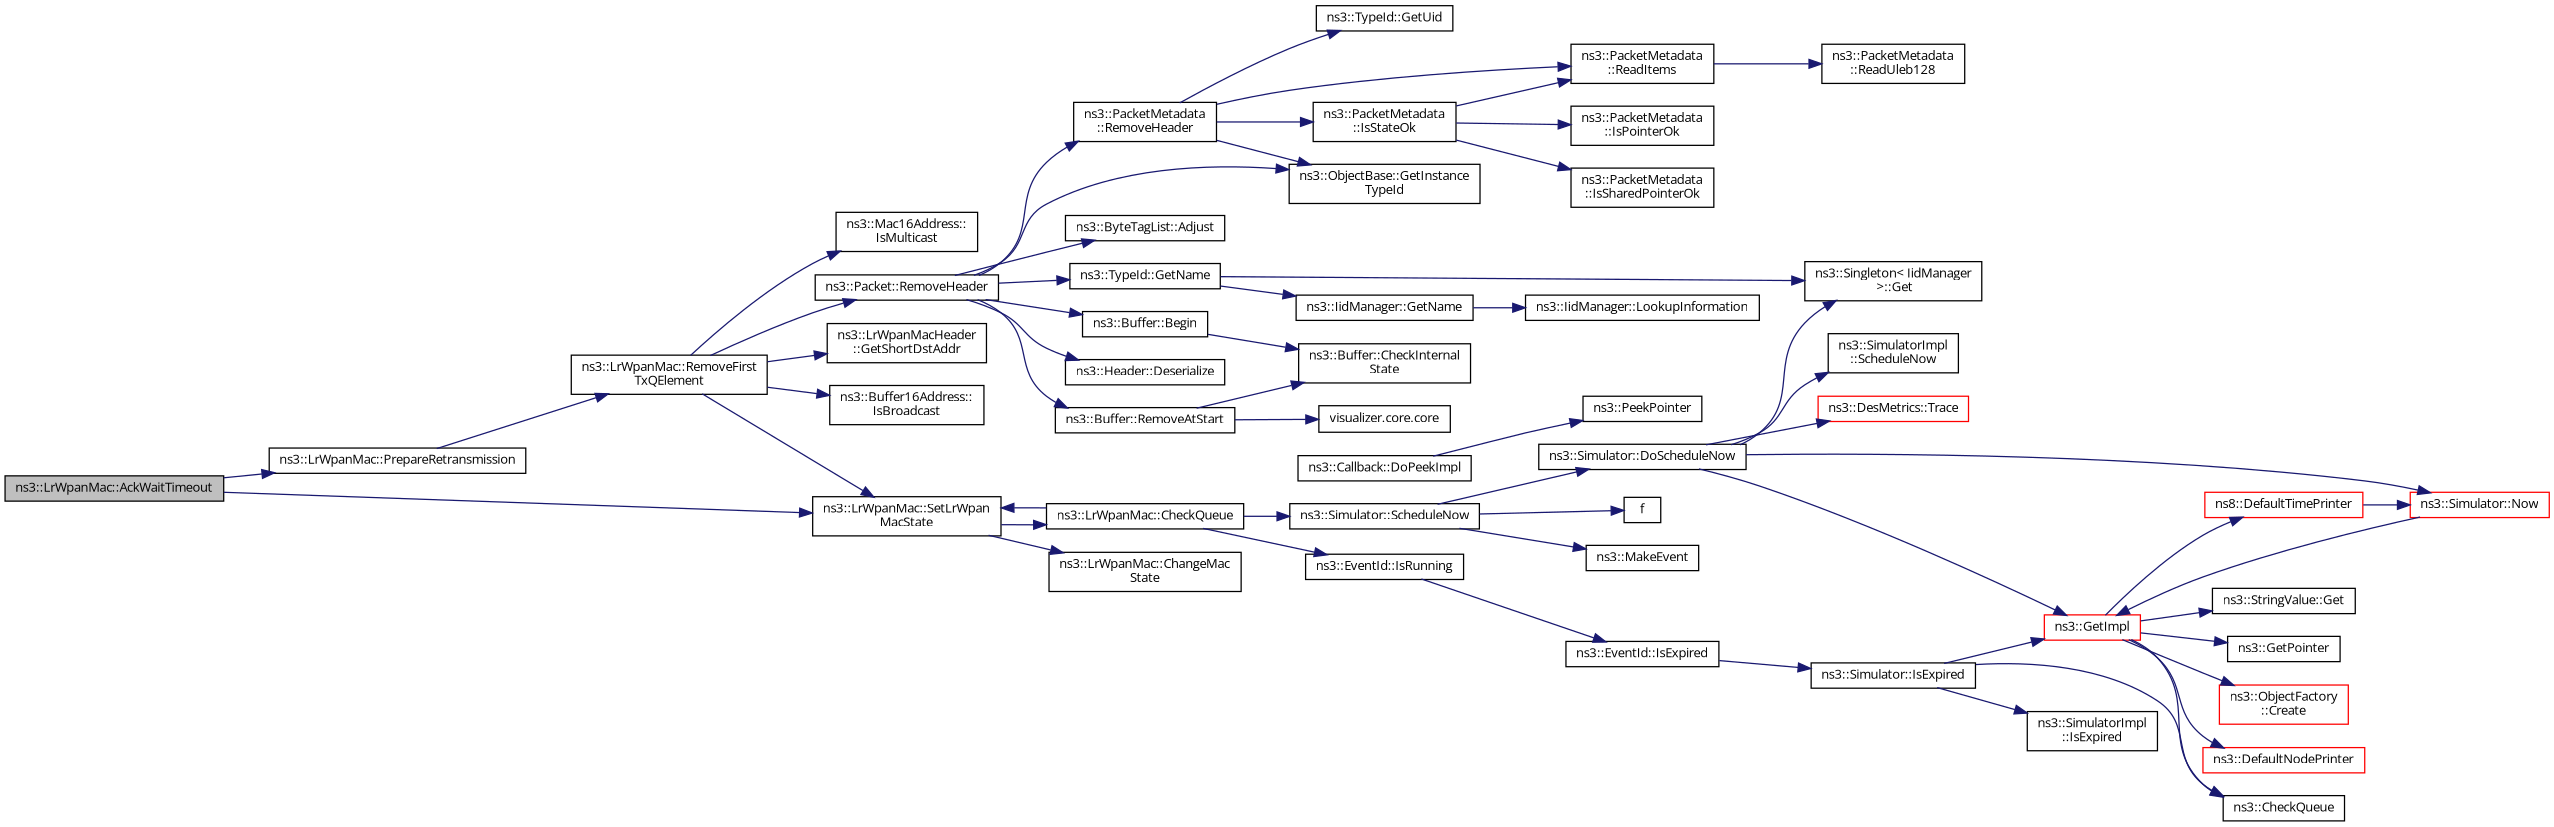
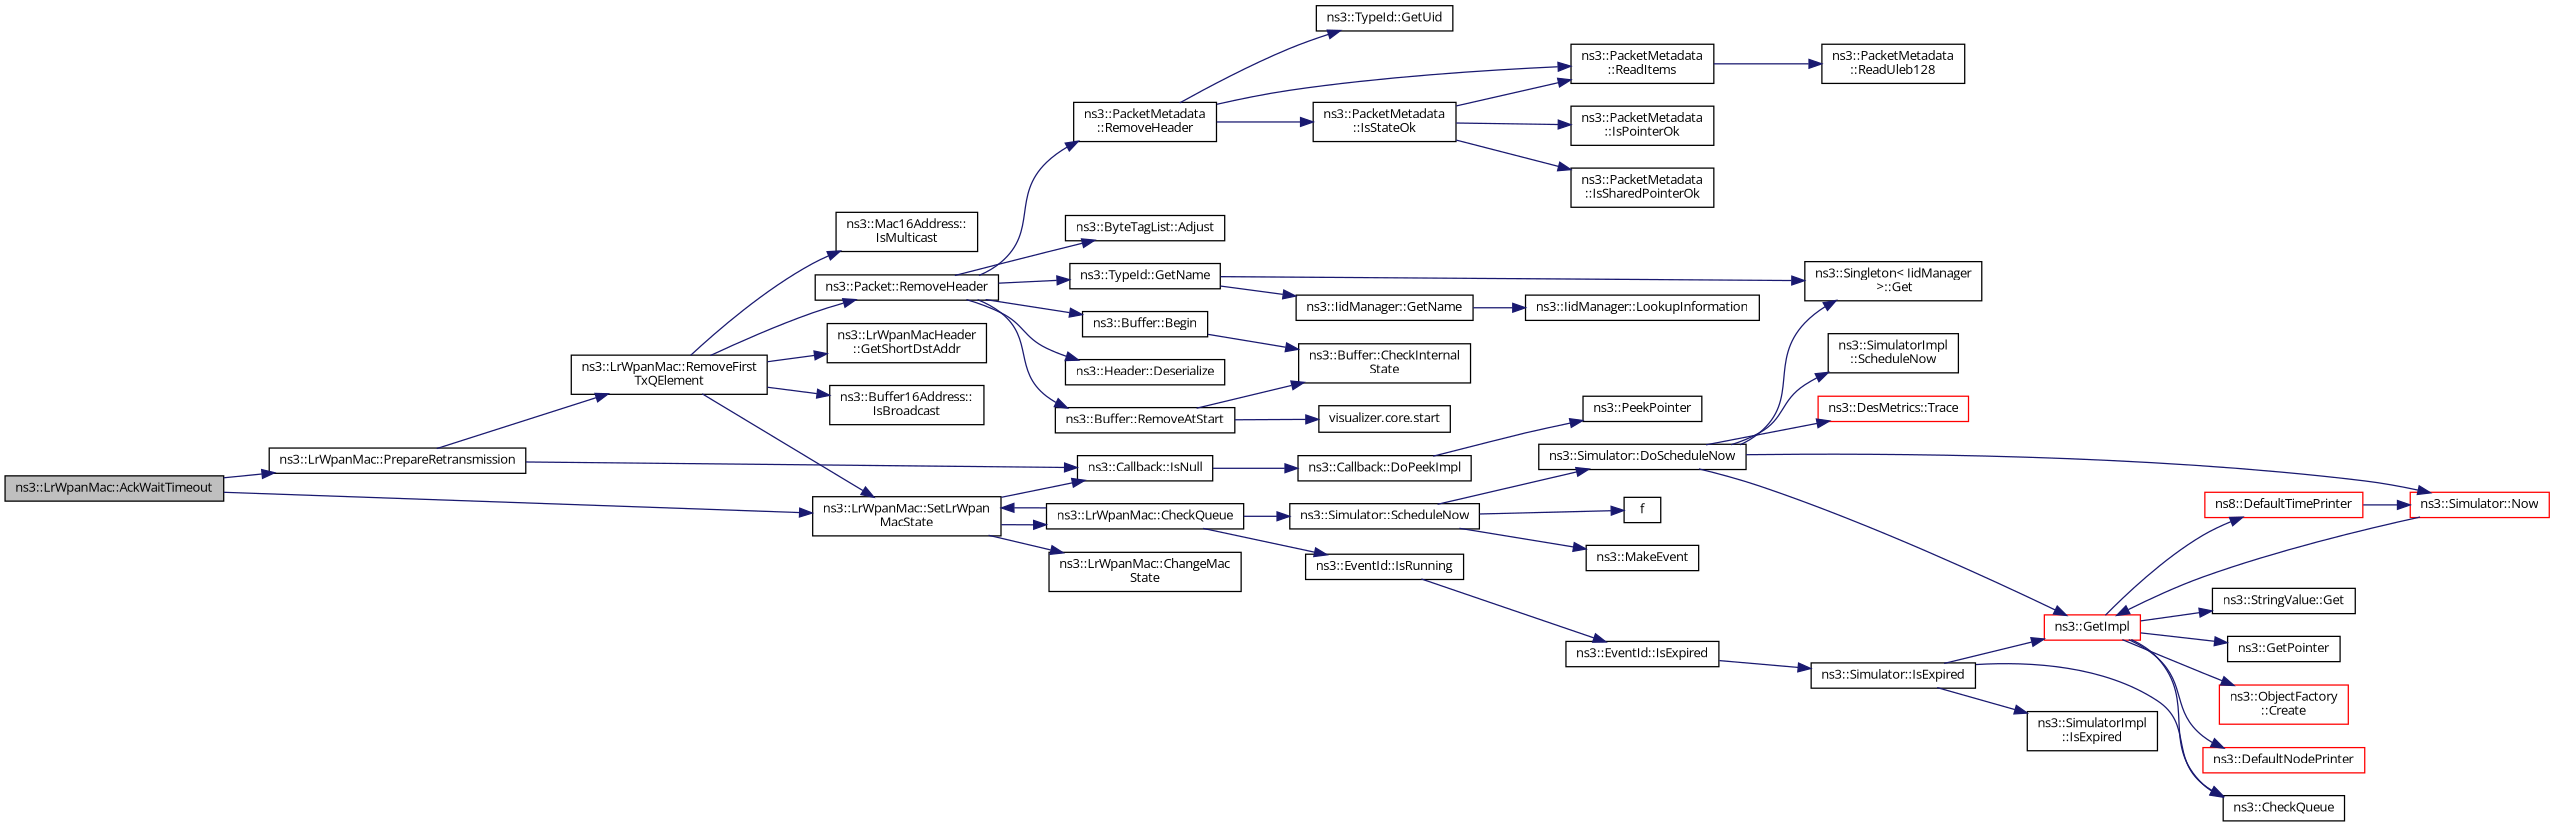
(1385, 184) -> none
(1385, 419) -> (1385, 419)
none -> (1145, 468)
